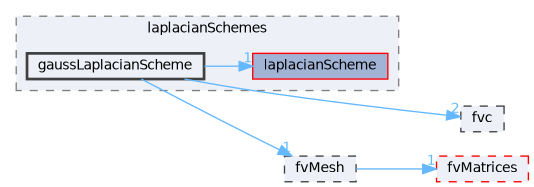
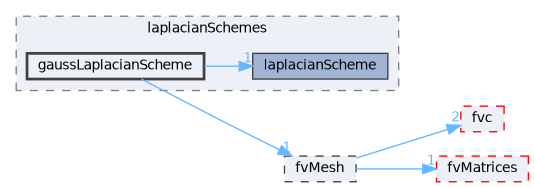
(320, 66) -> (320, 66)
(315, 99) -> (402, 144)
(482, 119) -> (482, 119)
